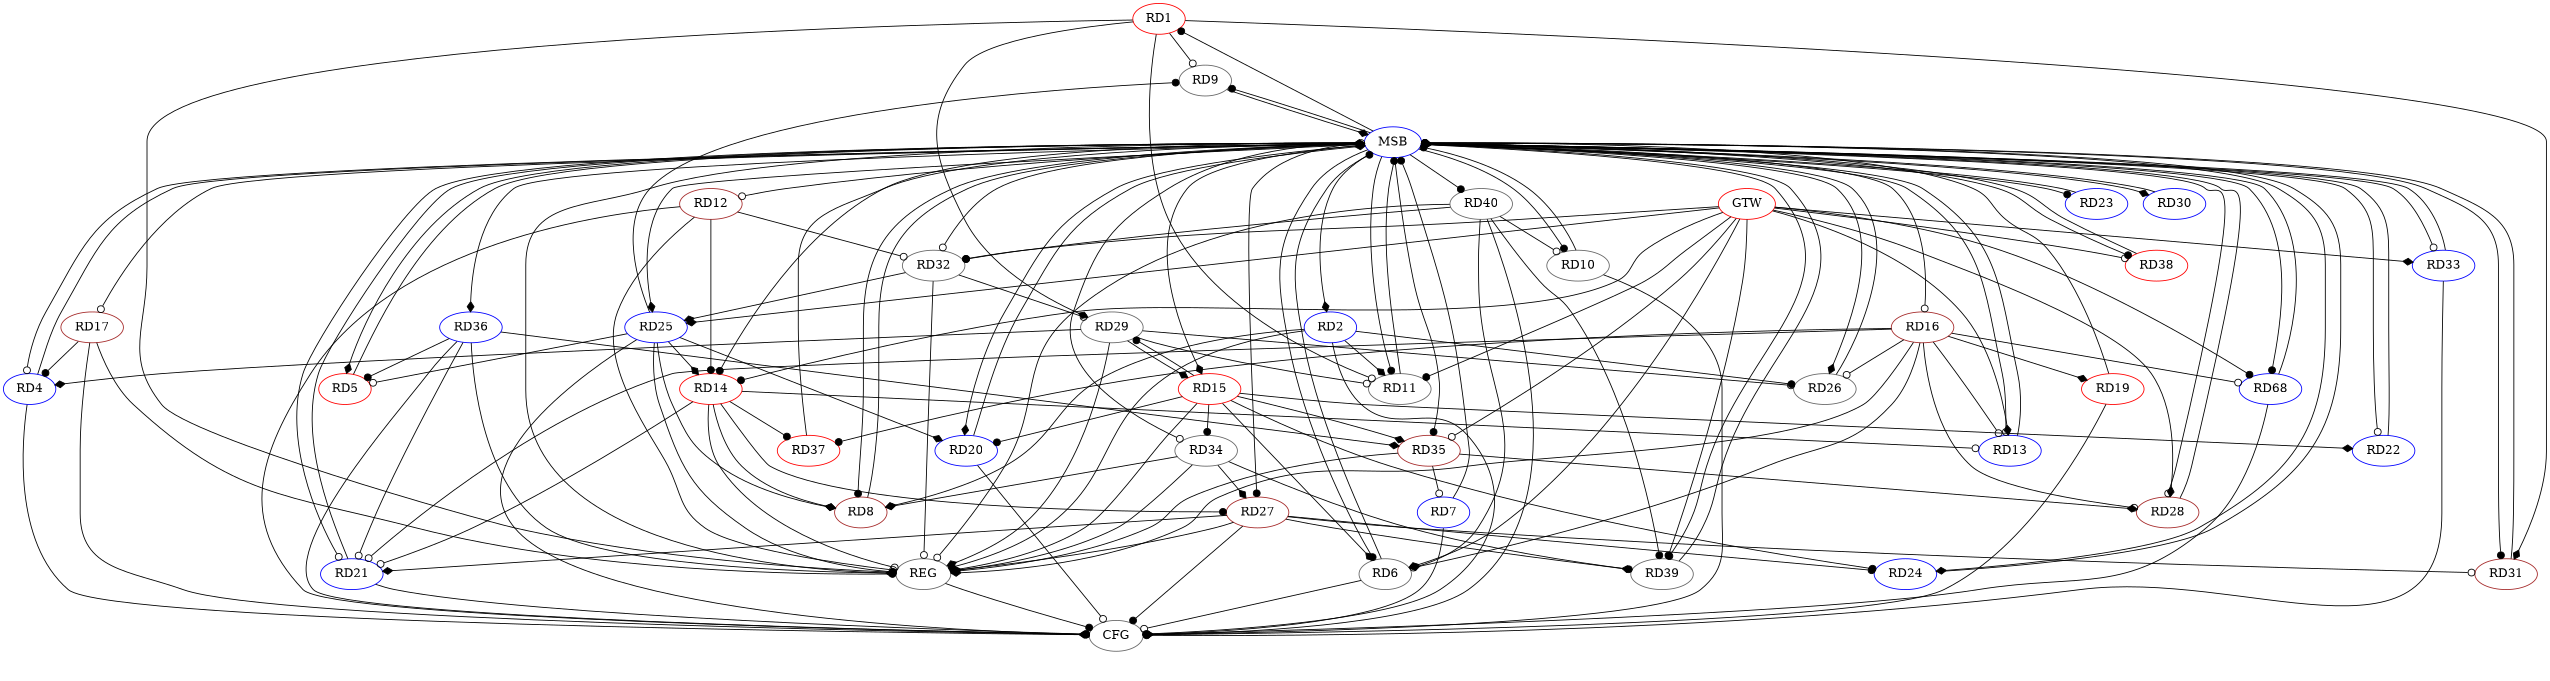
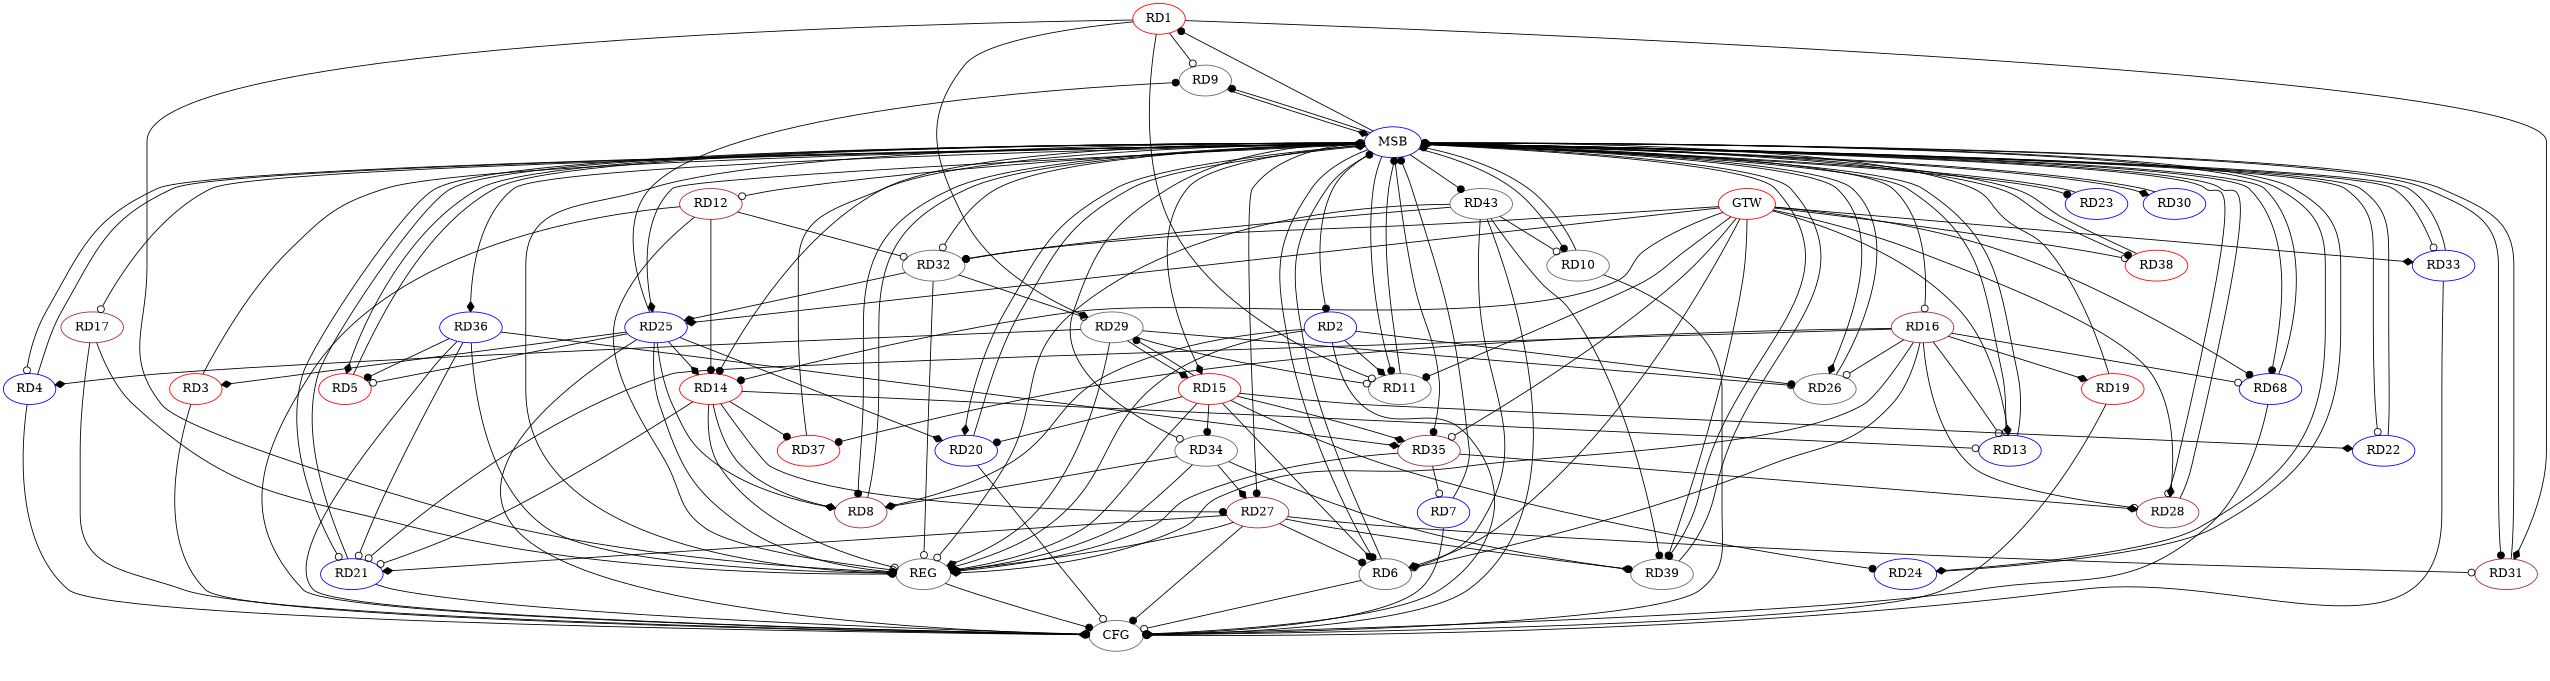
(1481, 204) -> (1481, 204)
(1322, 223) -> (1322, 223)
(63, 356) -> none
none -> (196, 389)
(1578, 544) -> (1319, 542)
